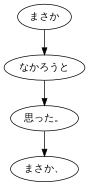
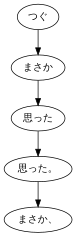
none -> (38, 17)
(44, 68) -> (38, 118)
